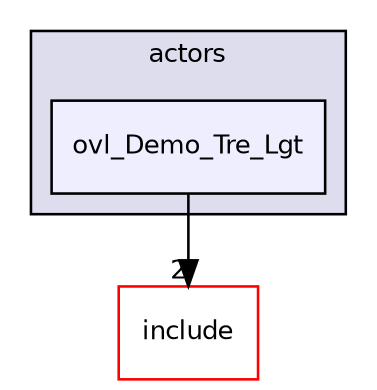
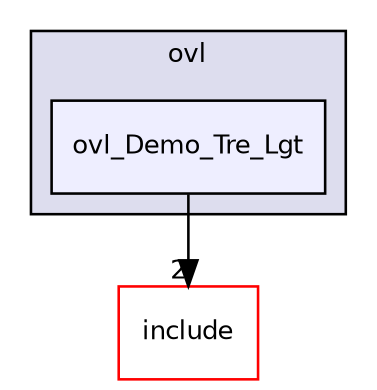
(188, 55) -> (188, 55)
